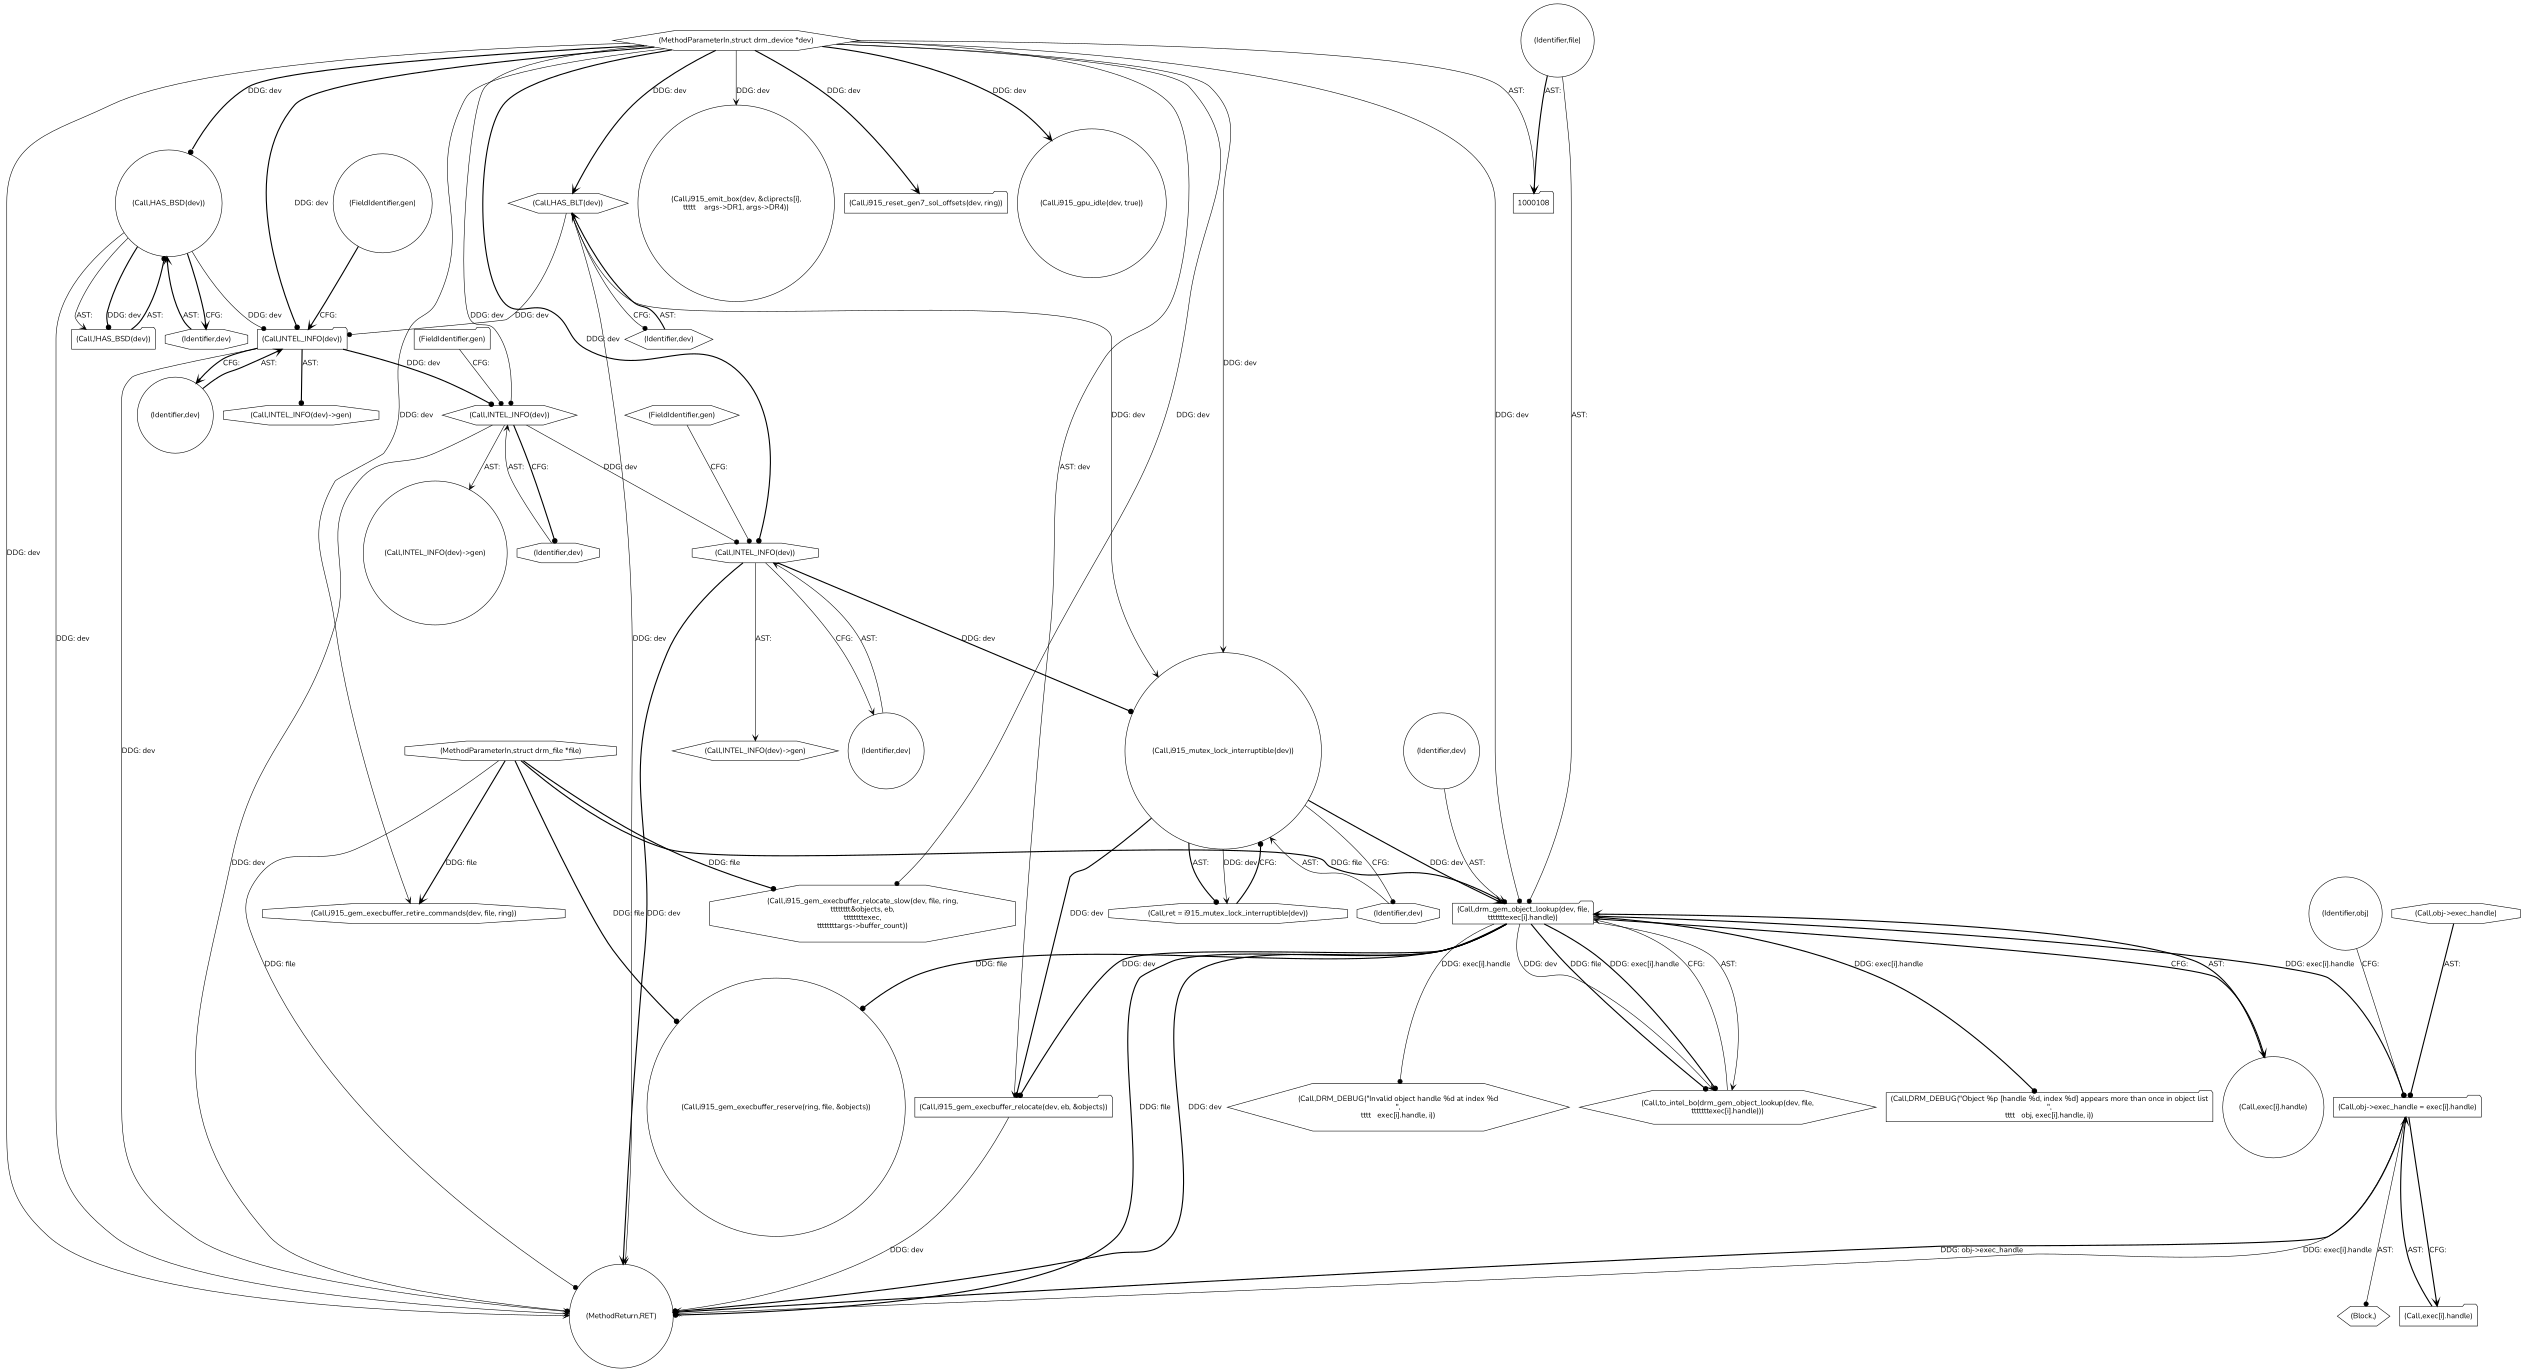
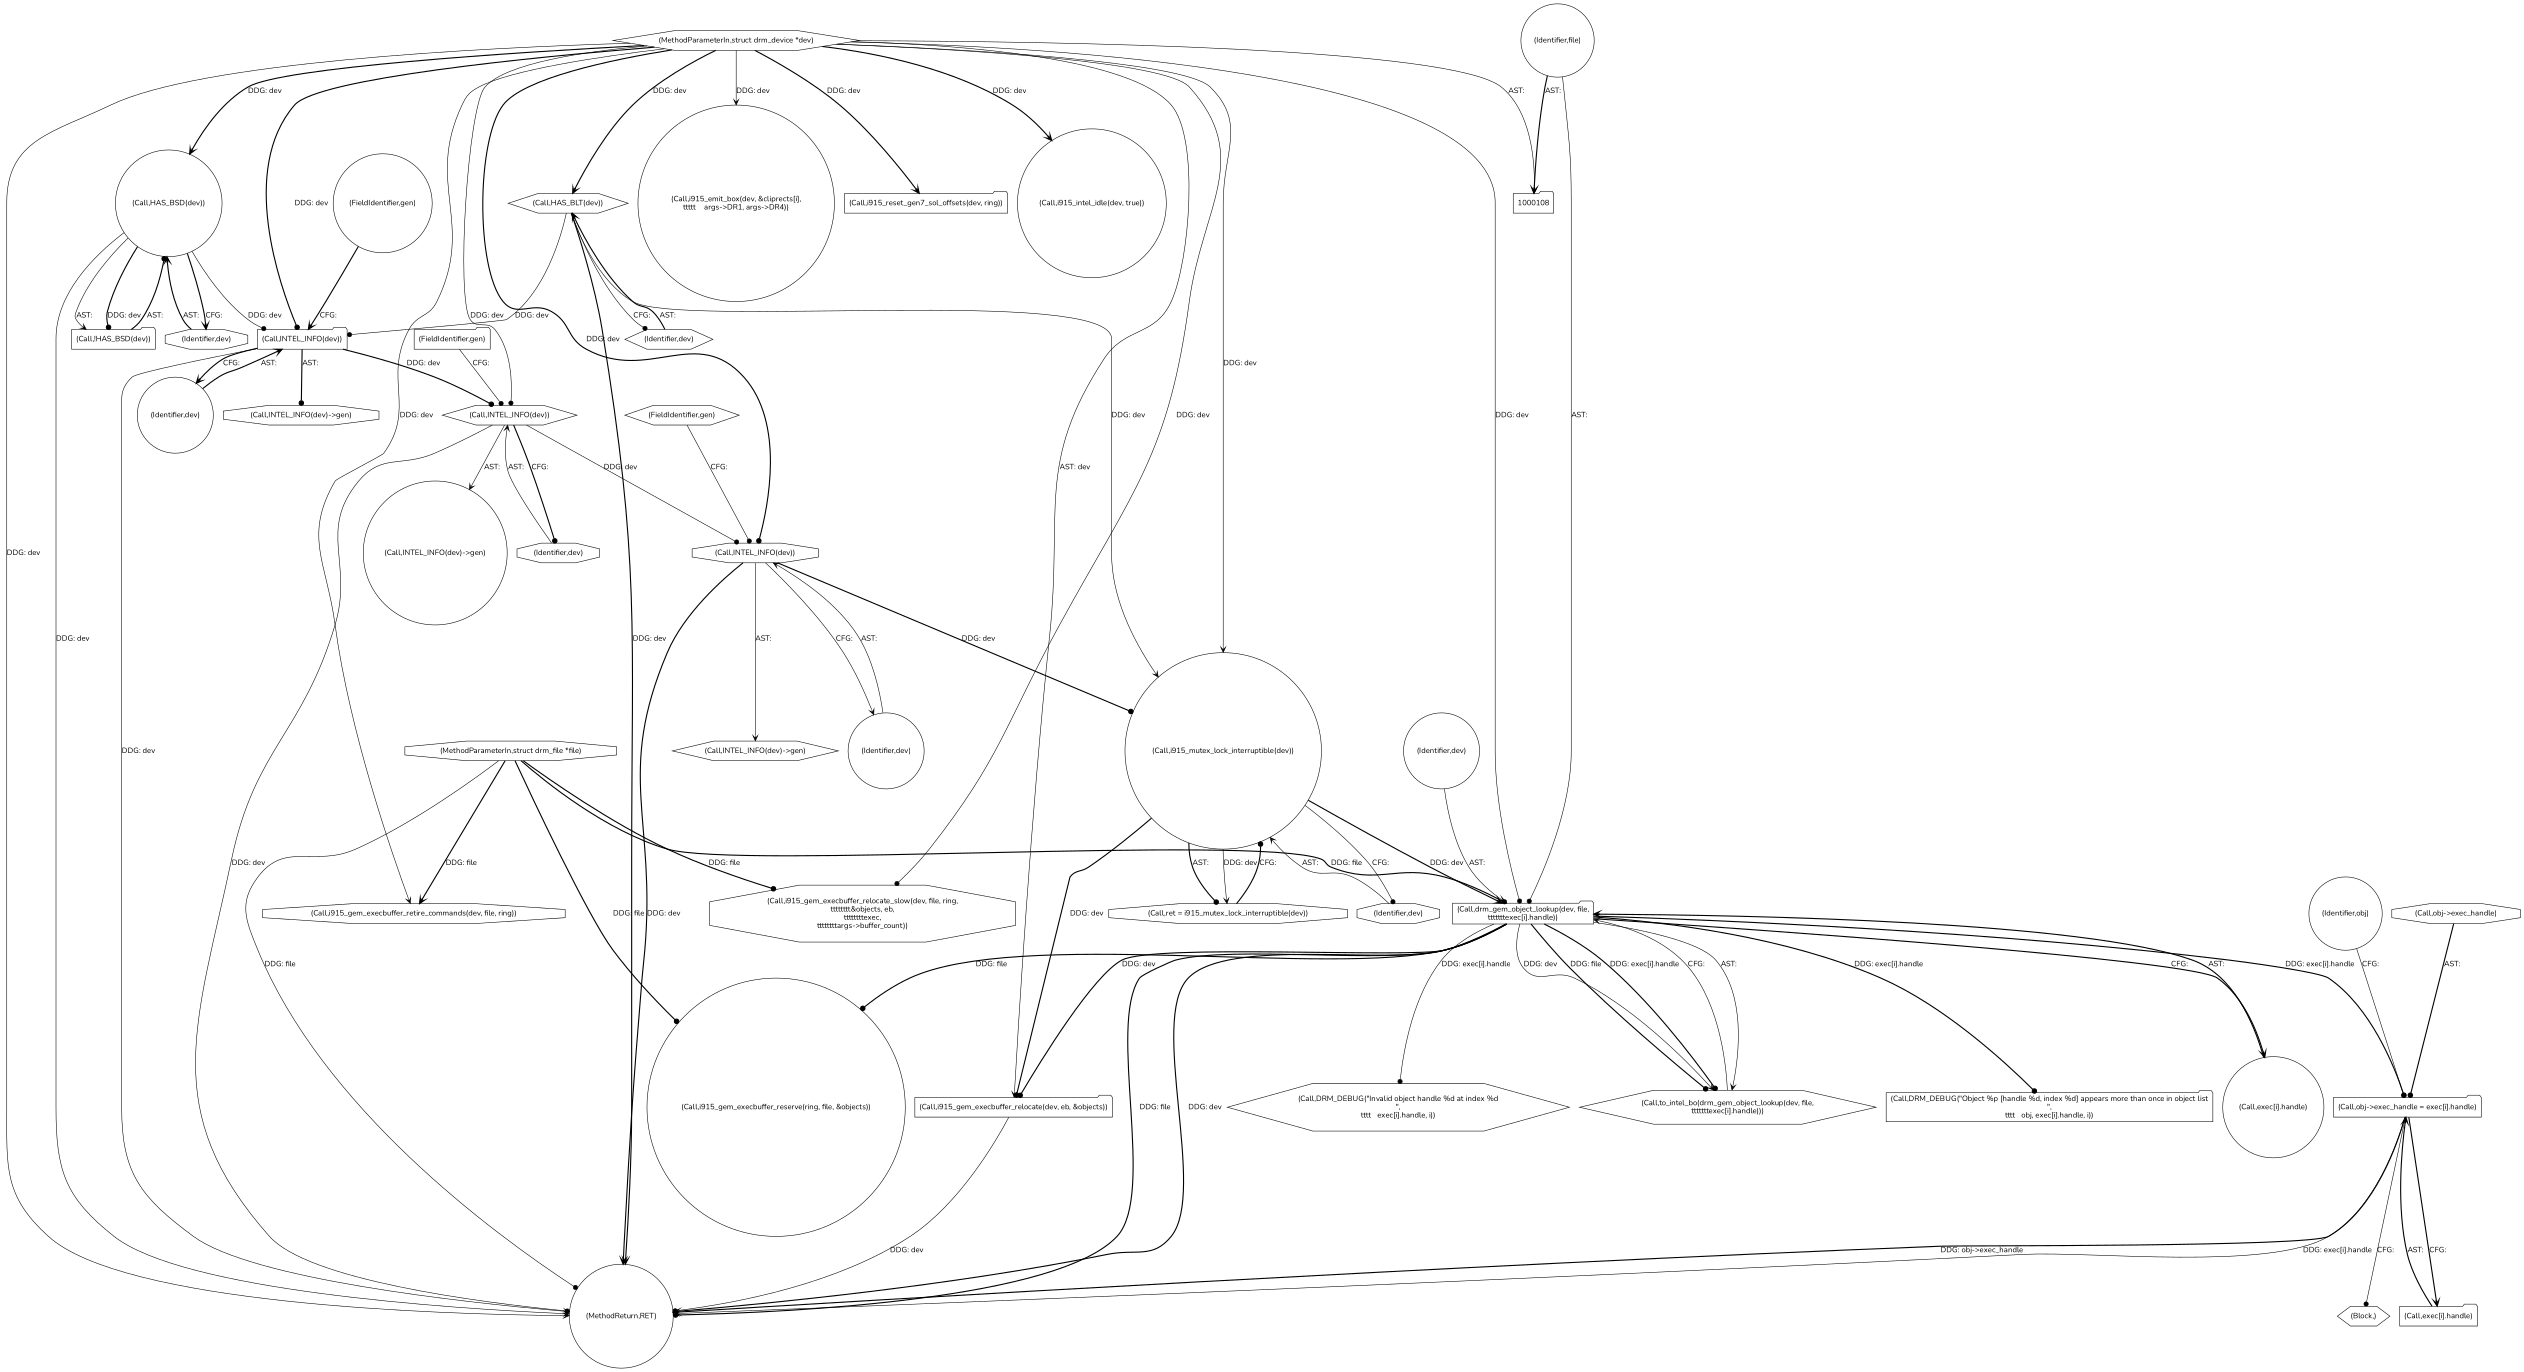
(403, 62) -> (403, 62)
(1092, 203) -> (1092, 203)
(632, 733) -> (632, 733)
(2387, 1250) -> (2387, 1250)
